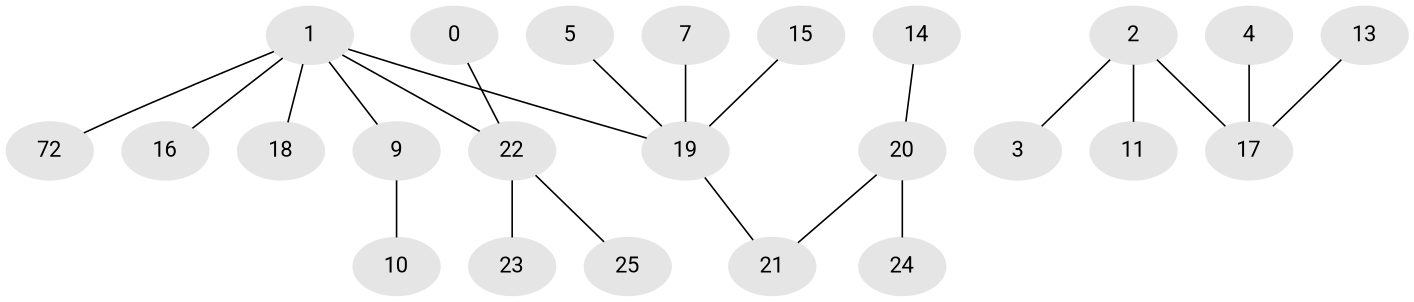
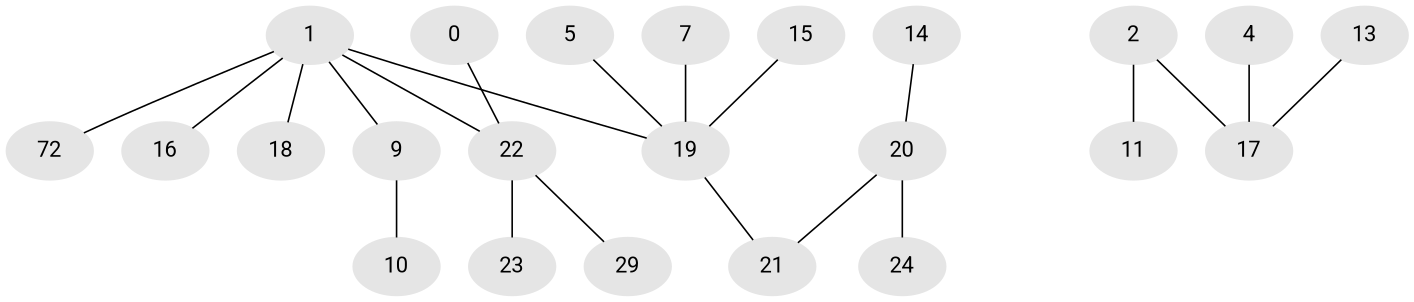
(1018, 151) -> none
(628, 267) -> (628, 267)
